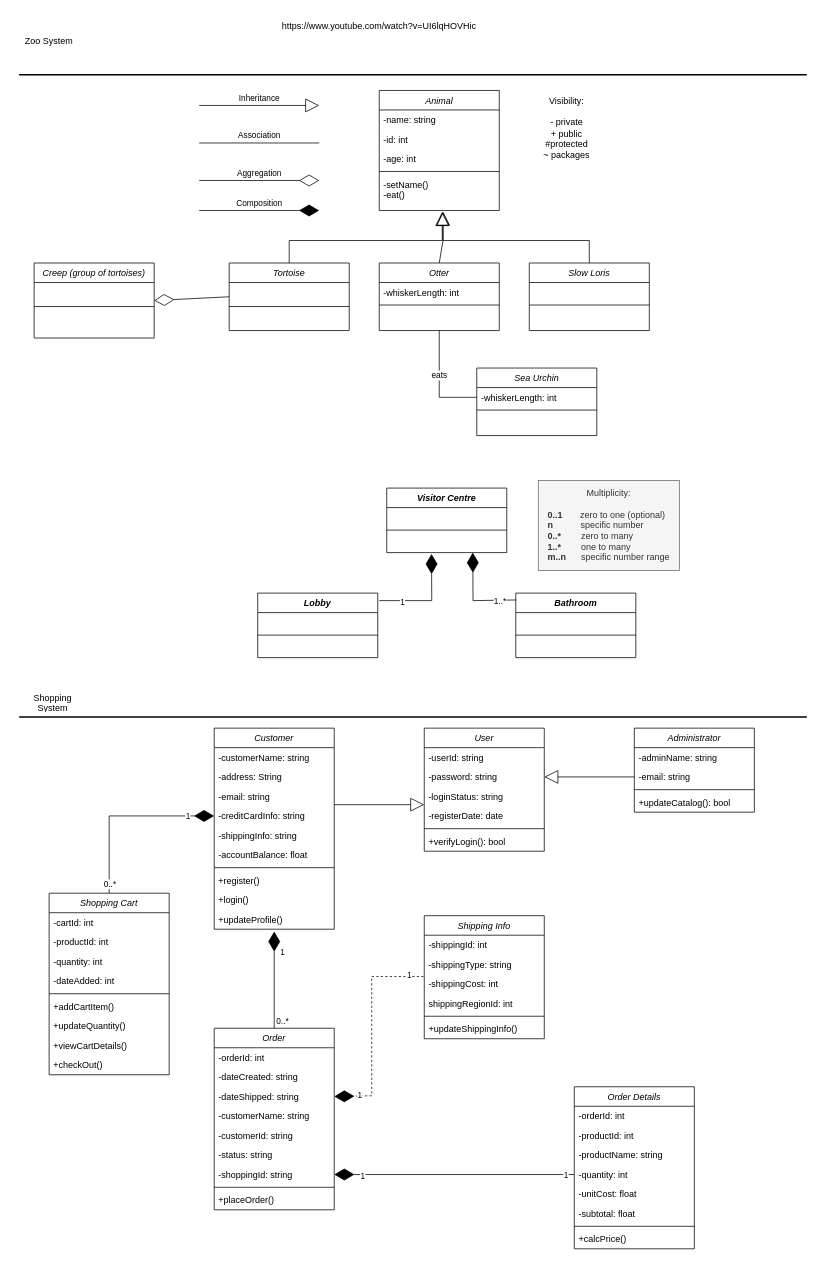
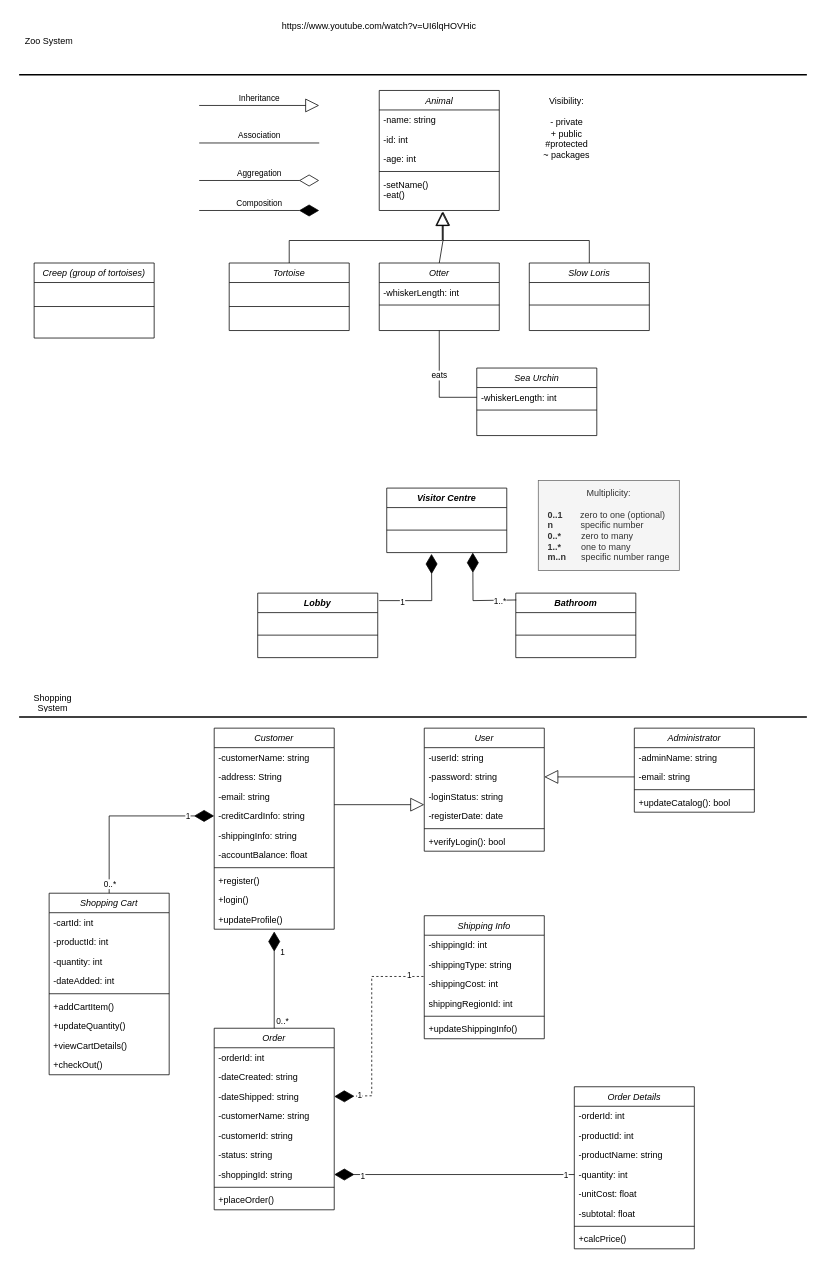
(201, 298) -> none
